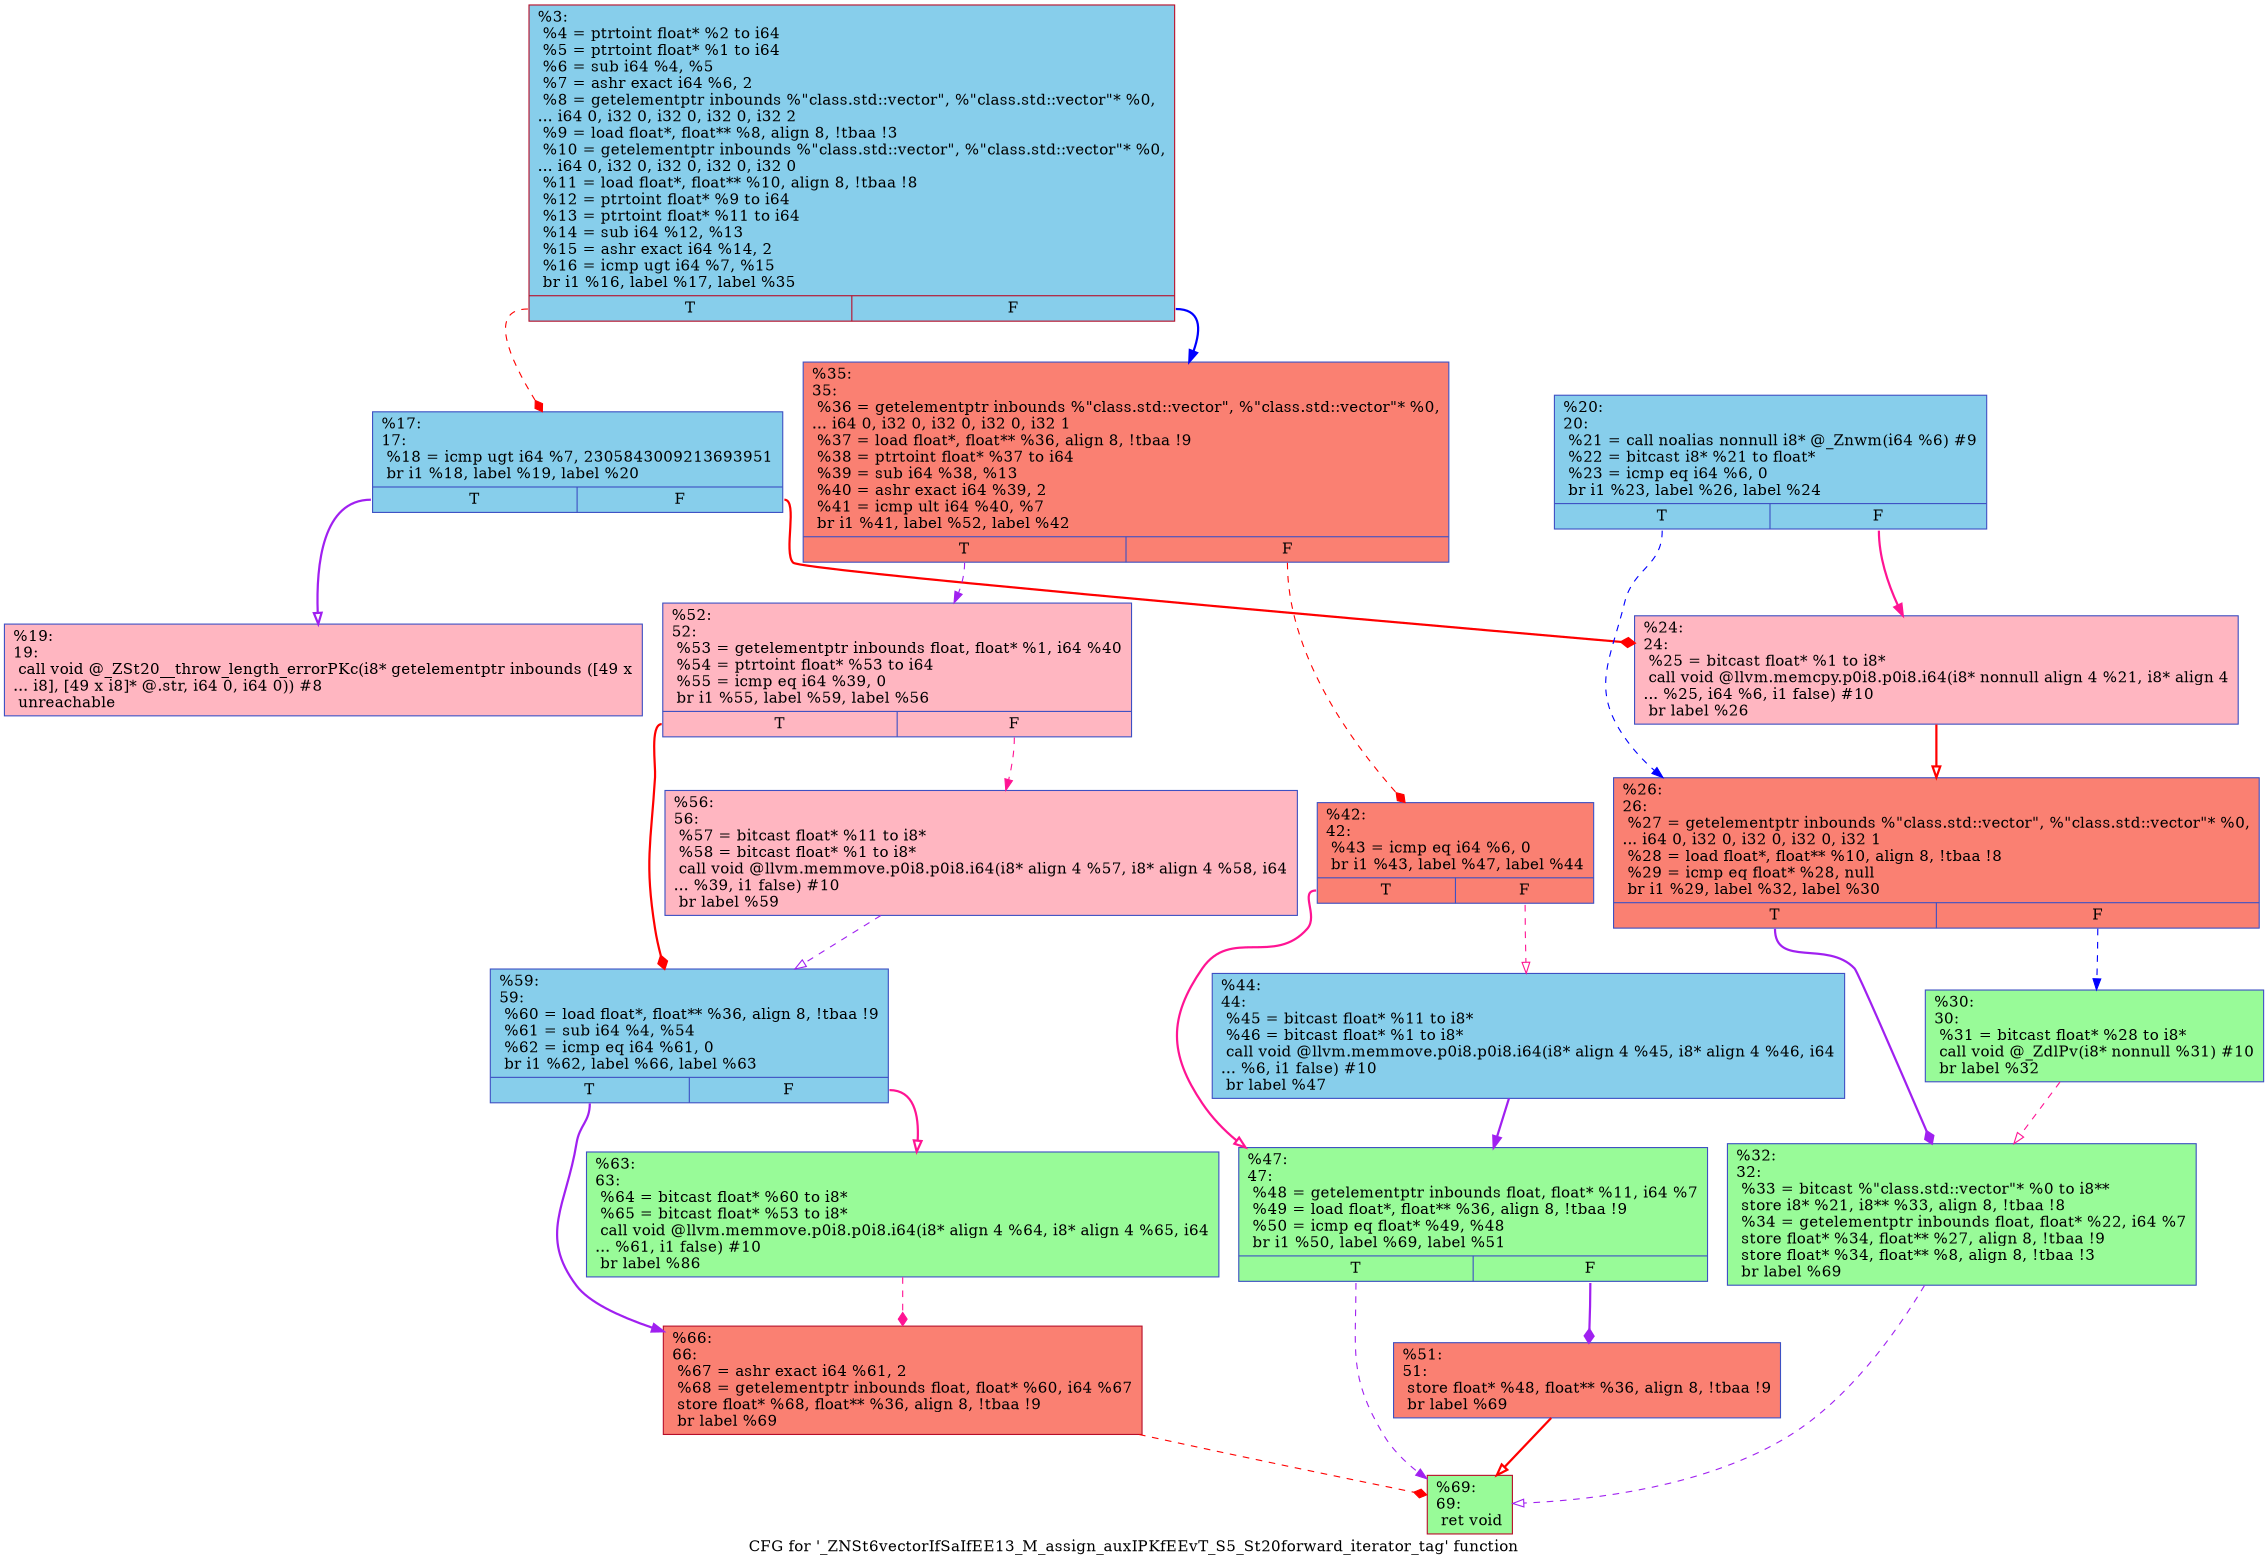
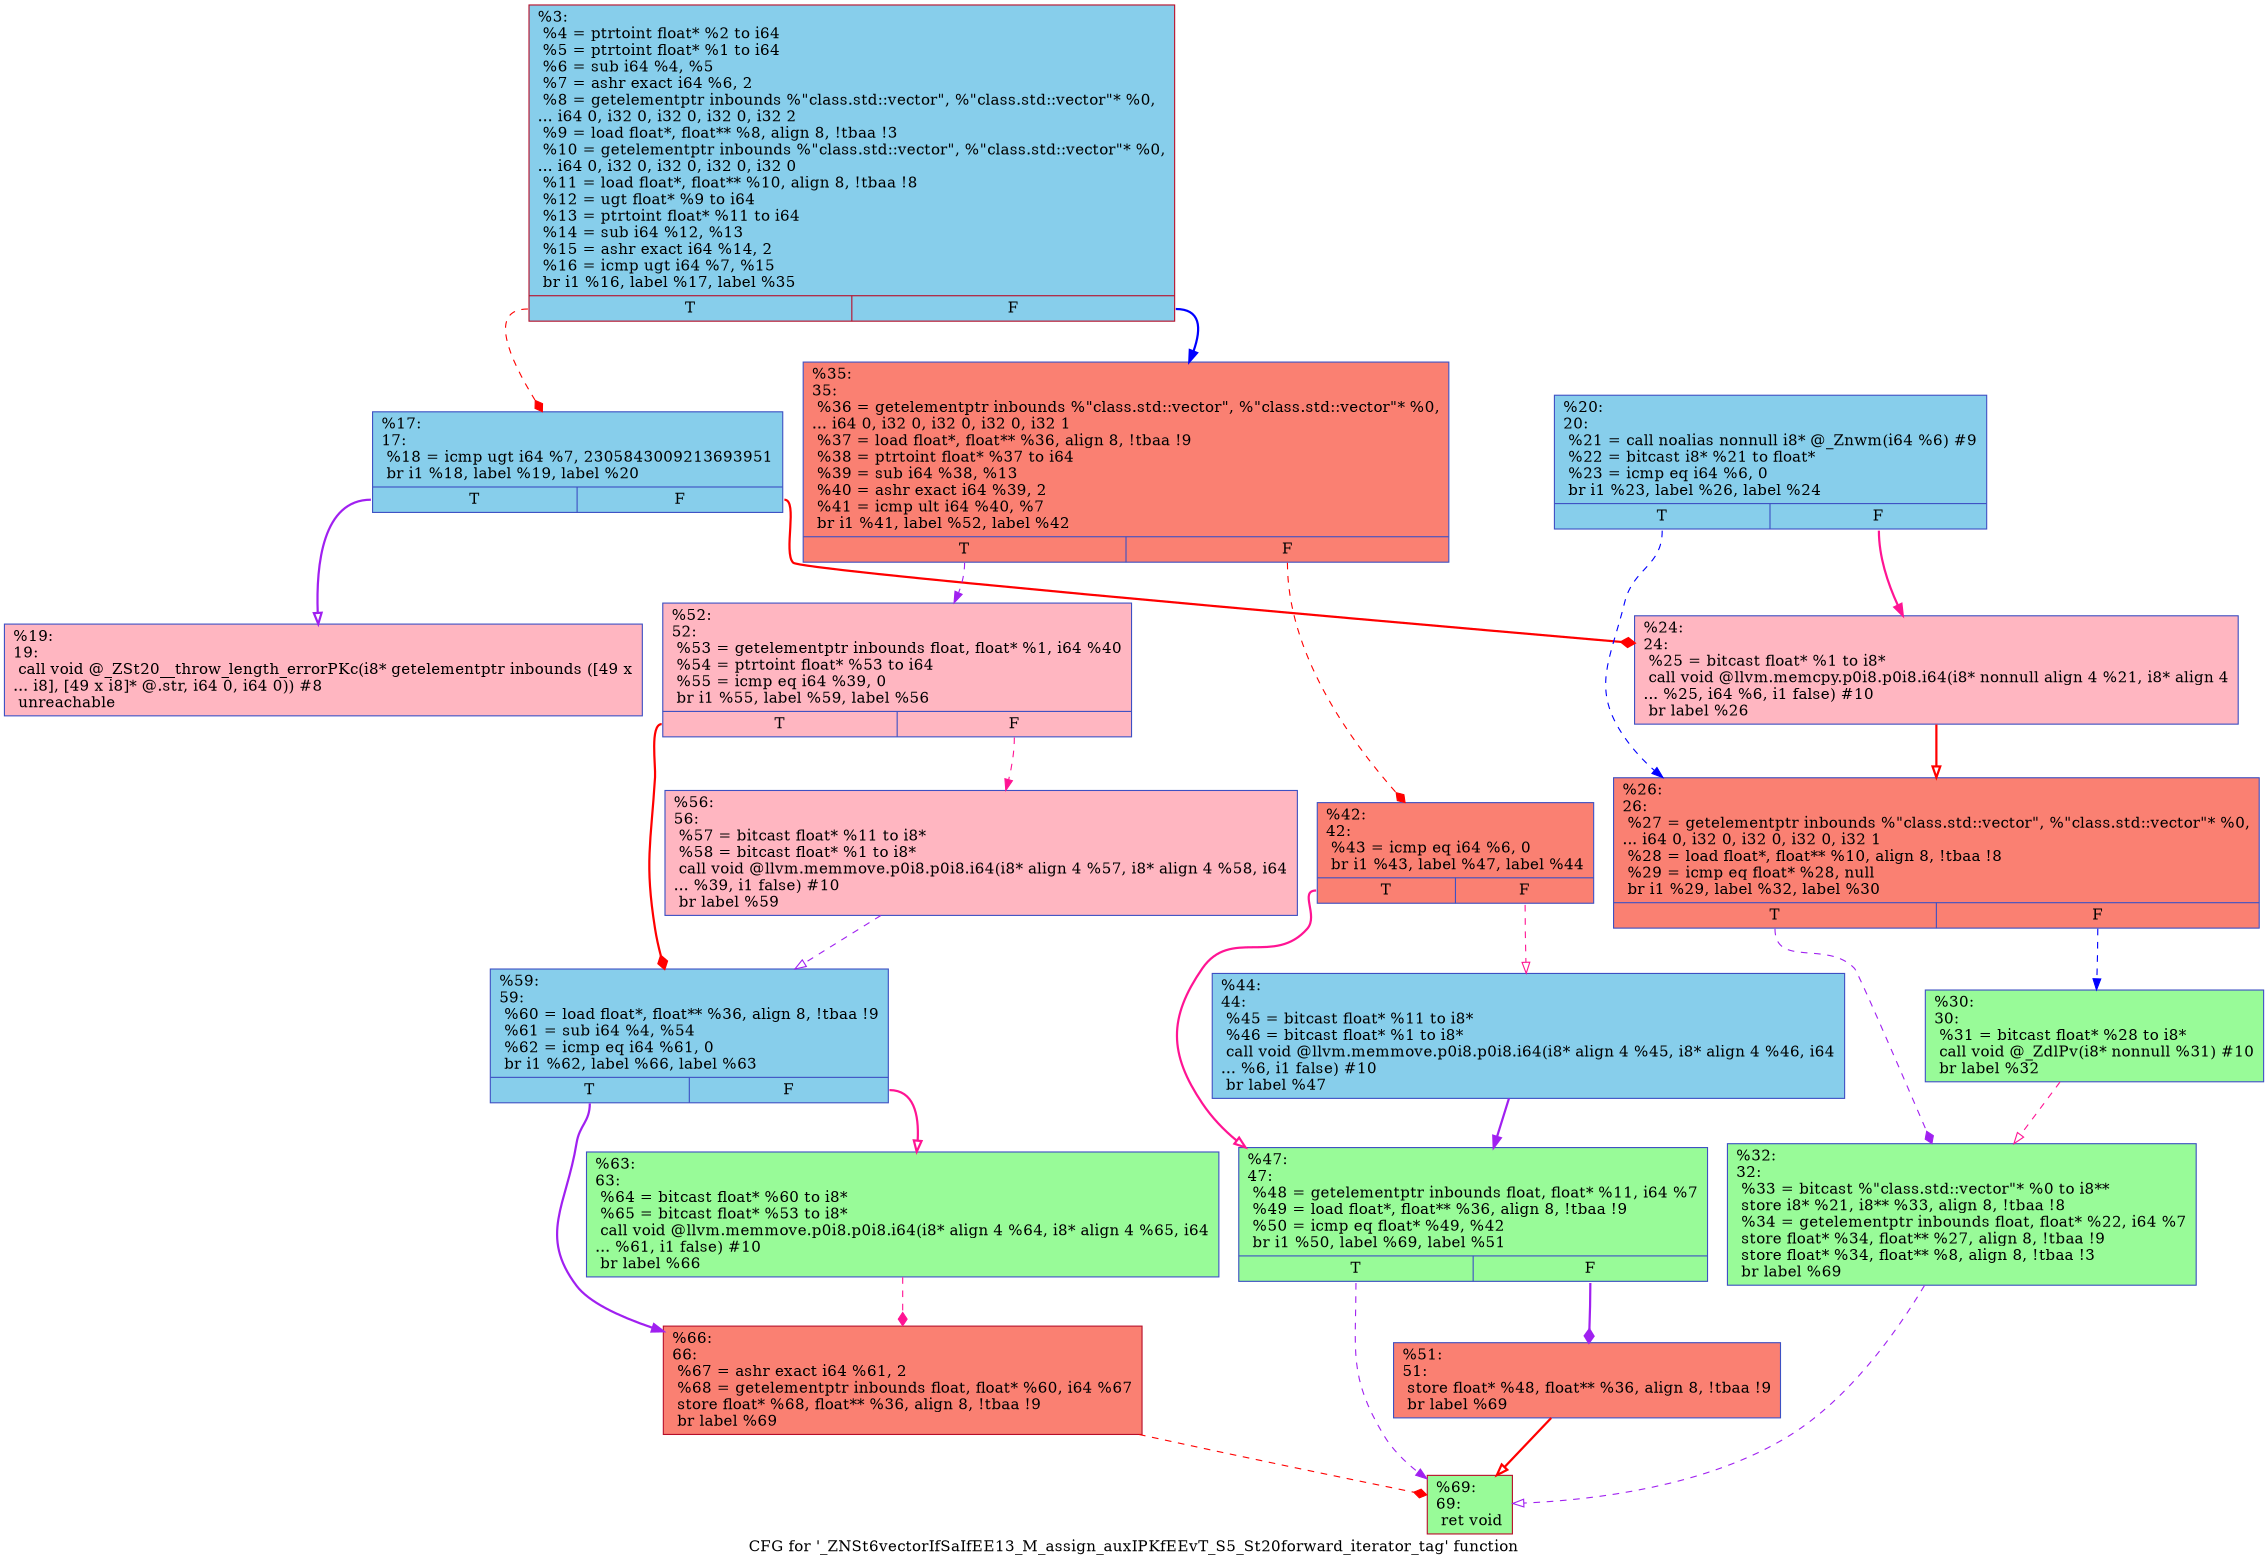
(664, 200) -> (647, 200)
(1872, 1005) -> (1872, 1005)
(1376, 1226) -> (1376, 1226)
(648, 1264) -> (648, 1264)
